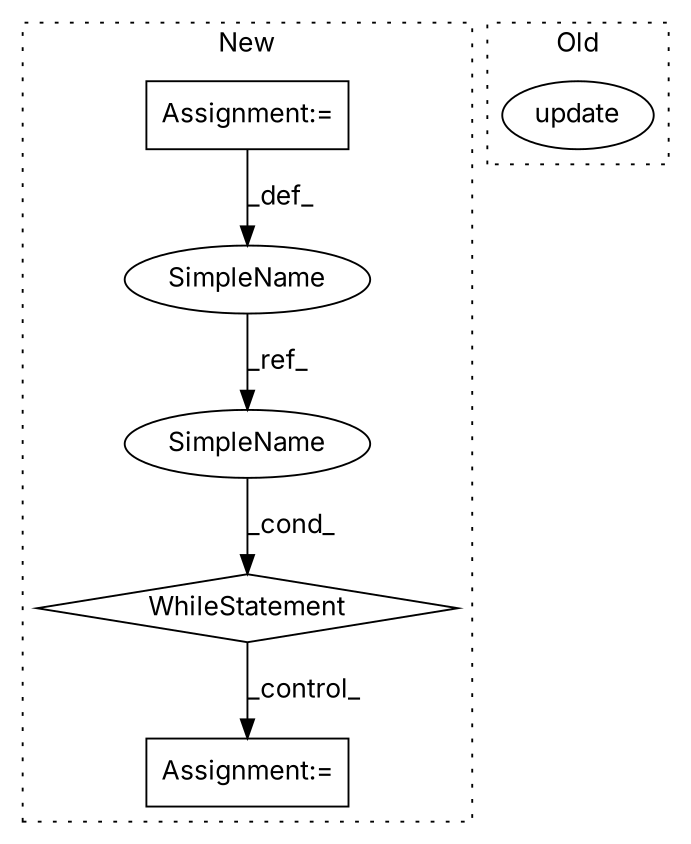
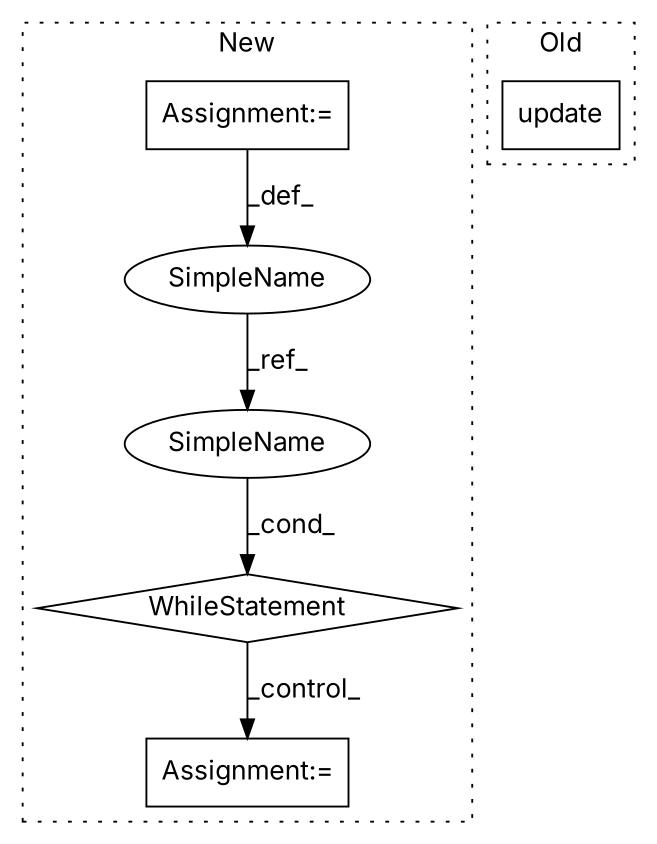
(578, 115) -> (561, 115)
